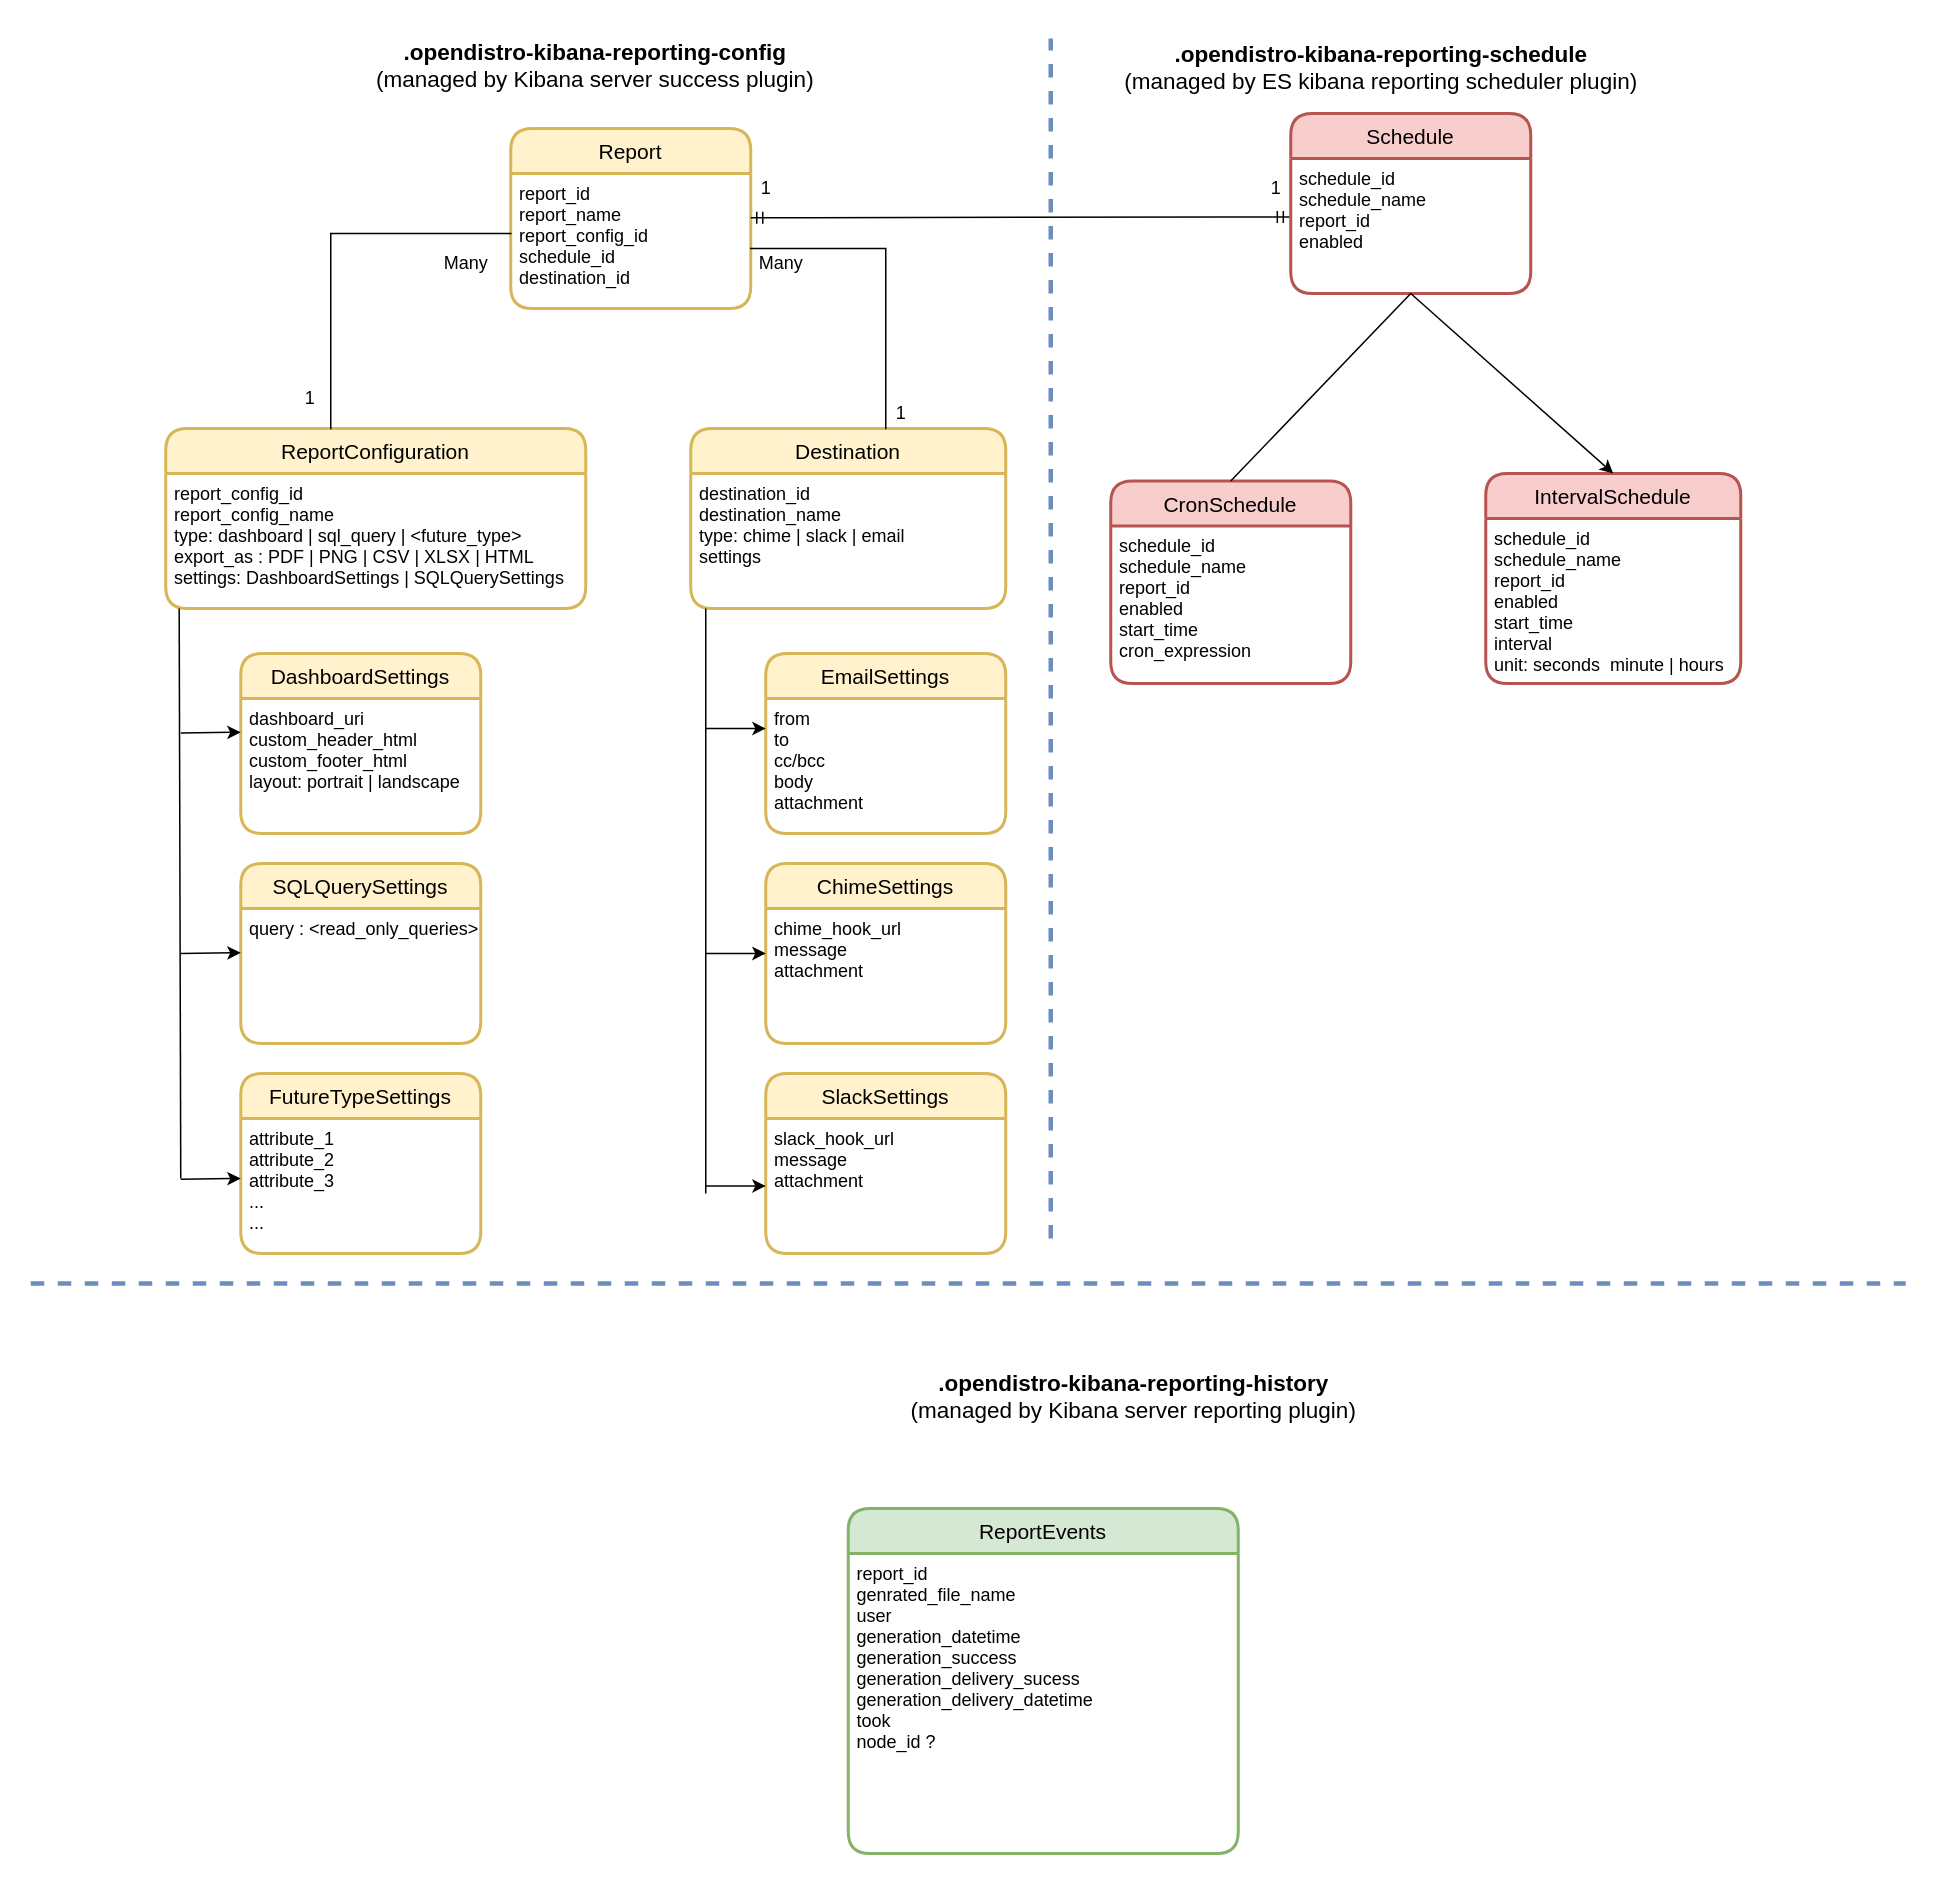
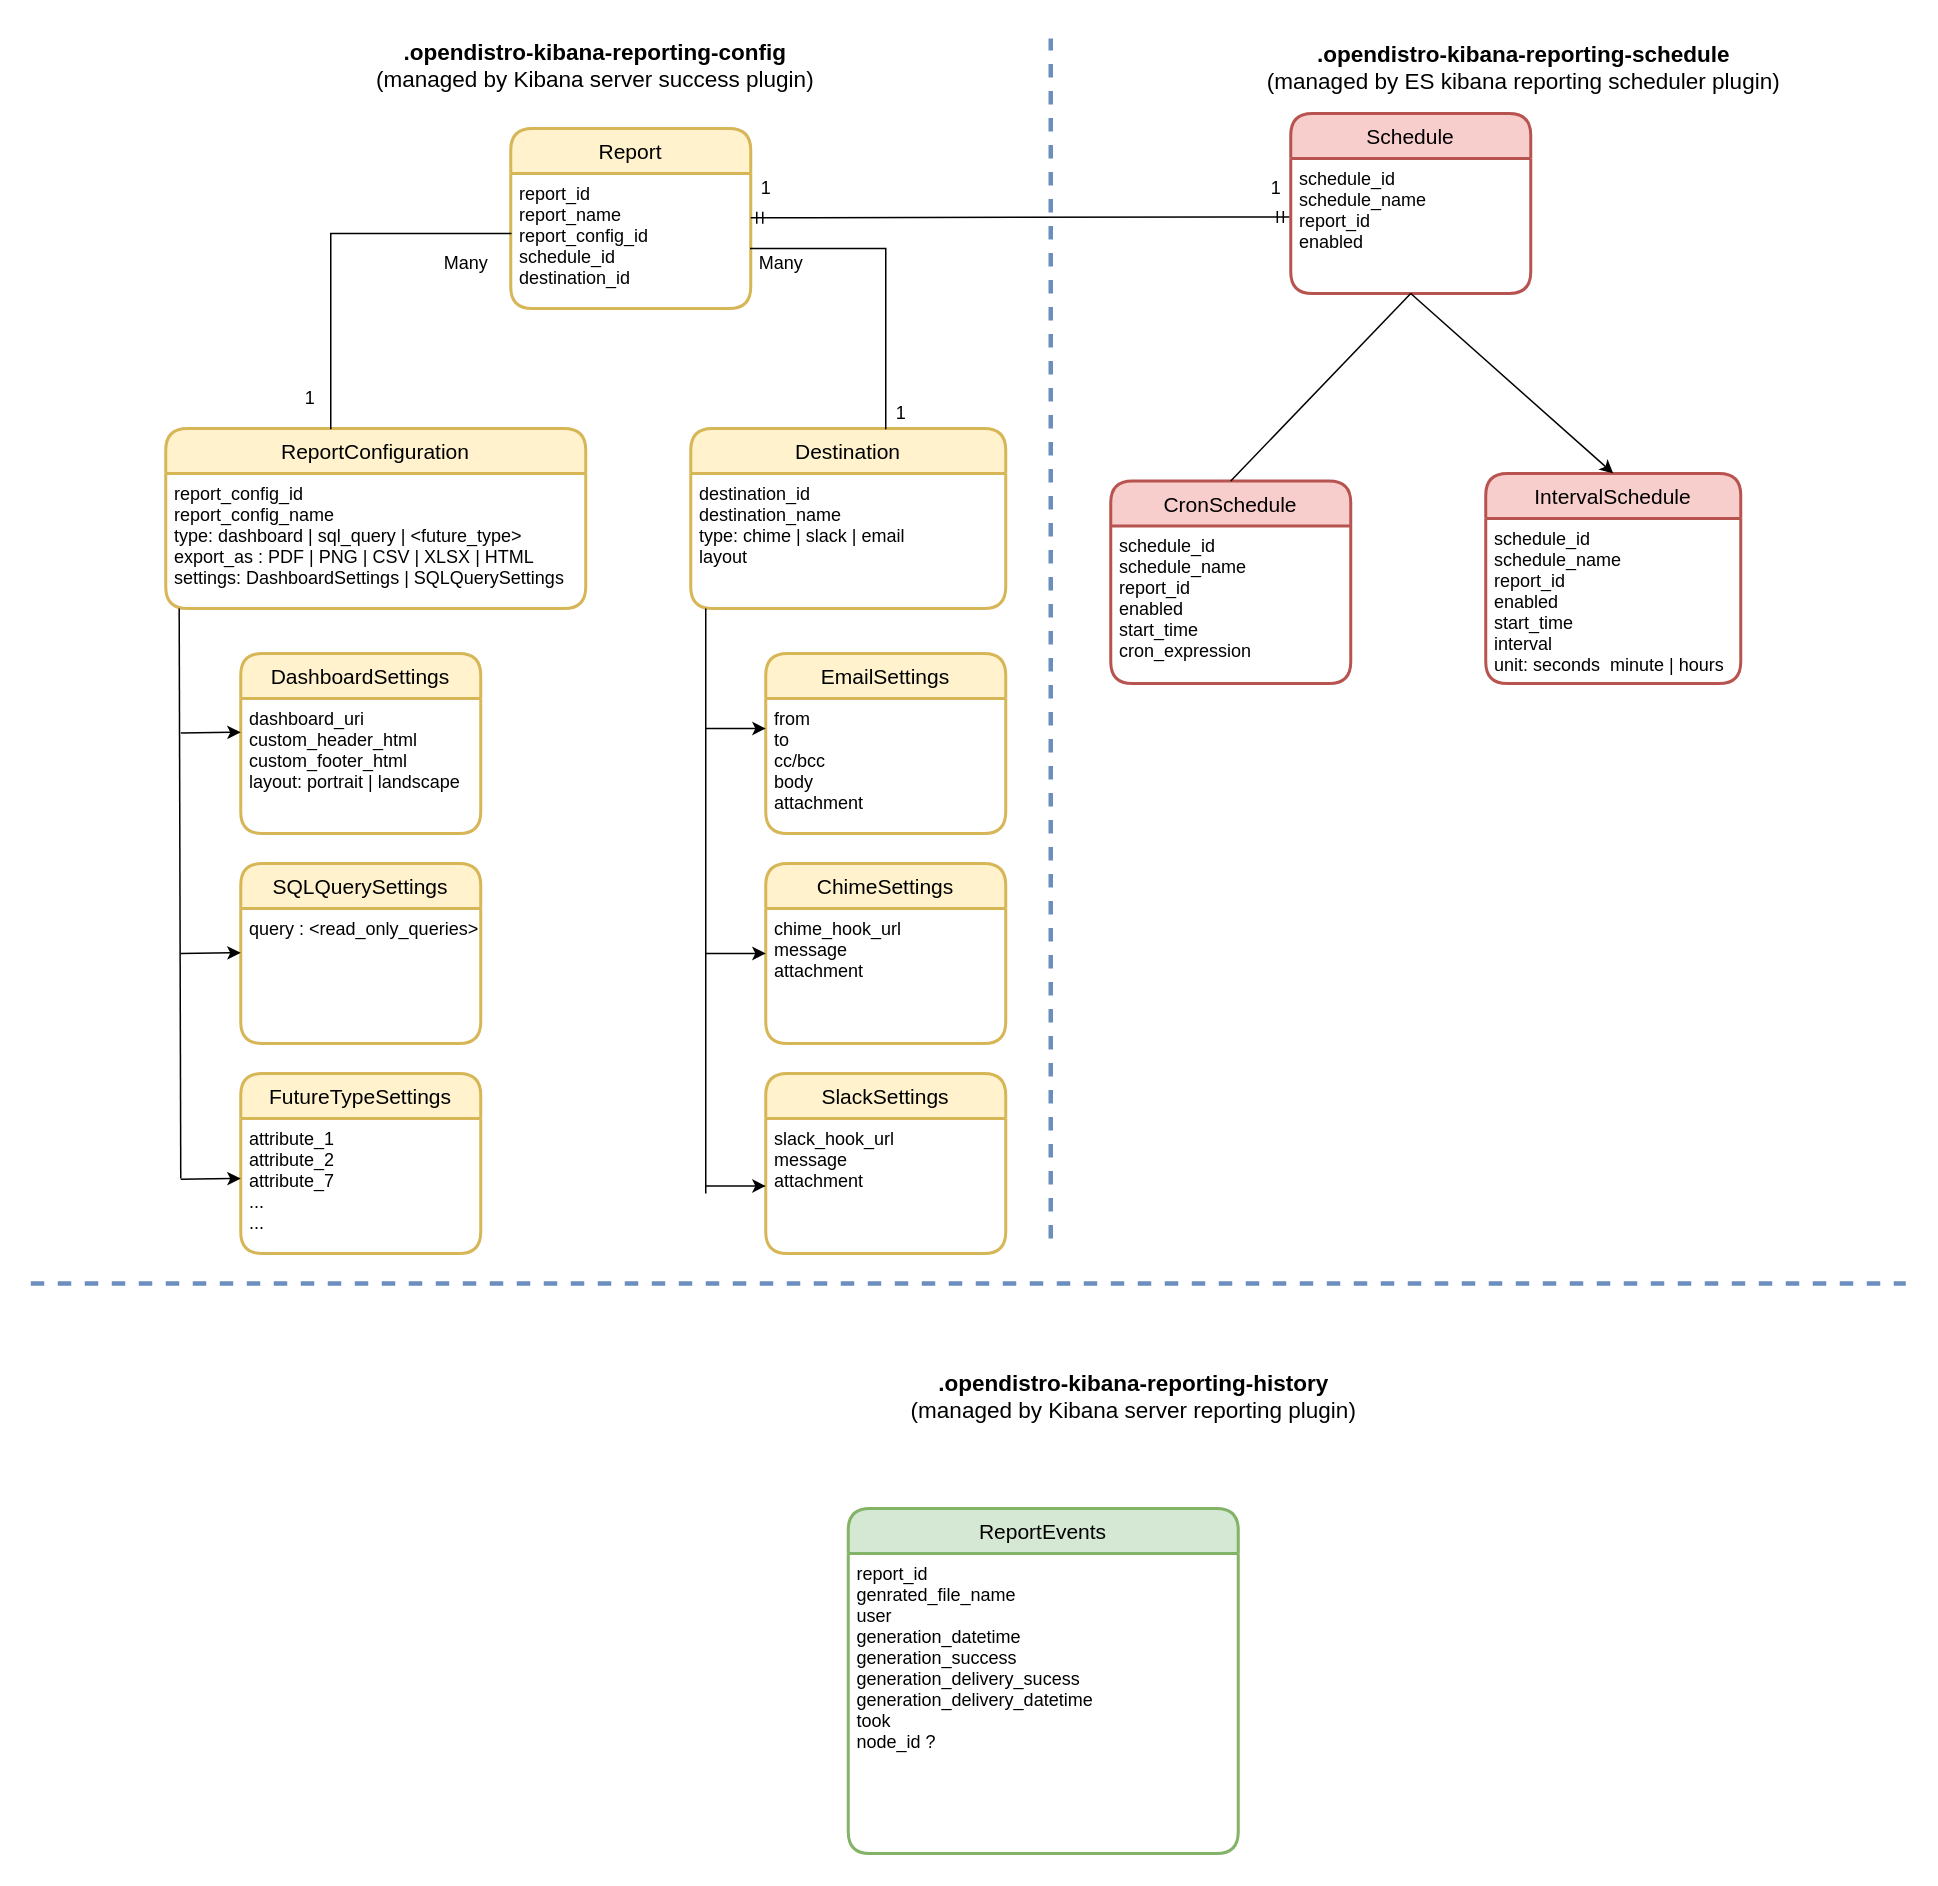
(1381, 65) -> (1523, 65)
(763, 494) -> (763, 494)
(302, 1139) -> (302, 1139)
